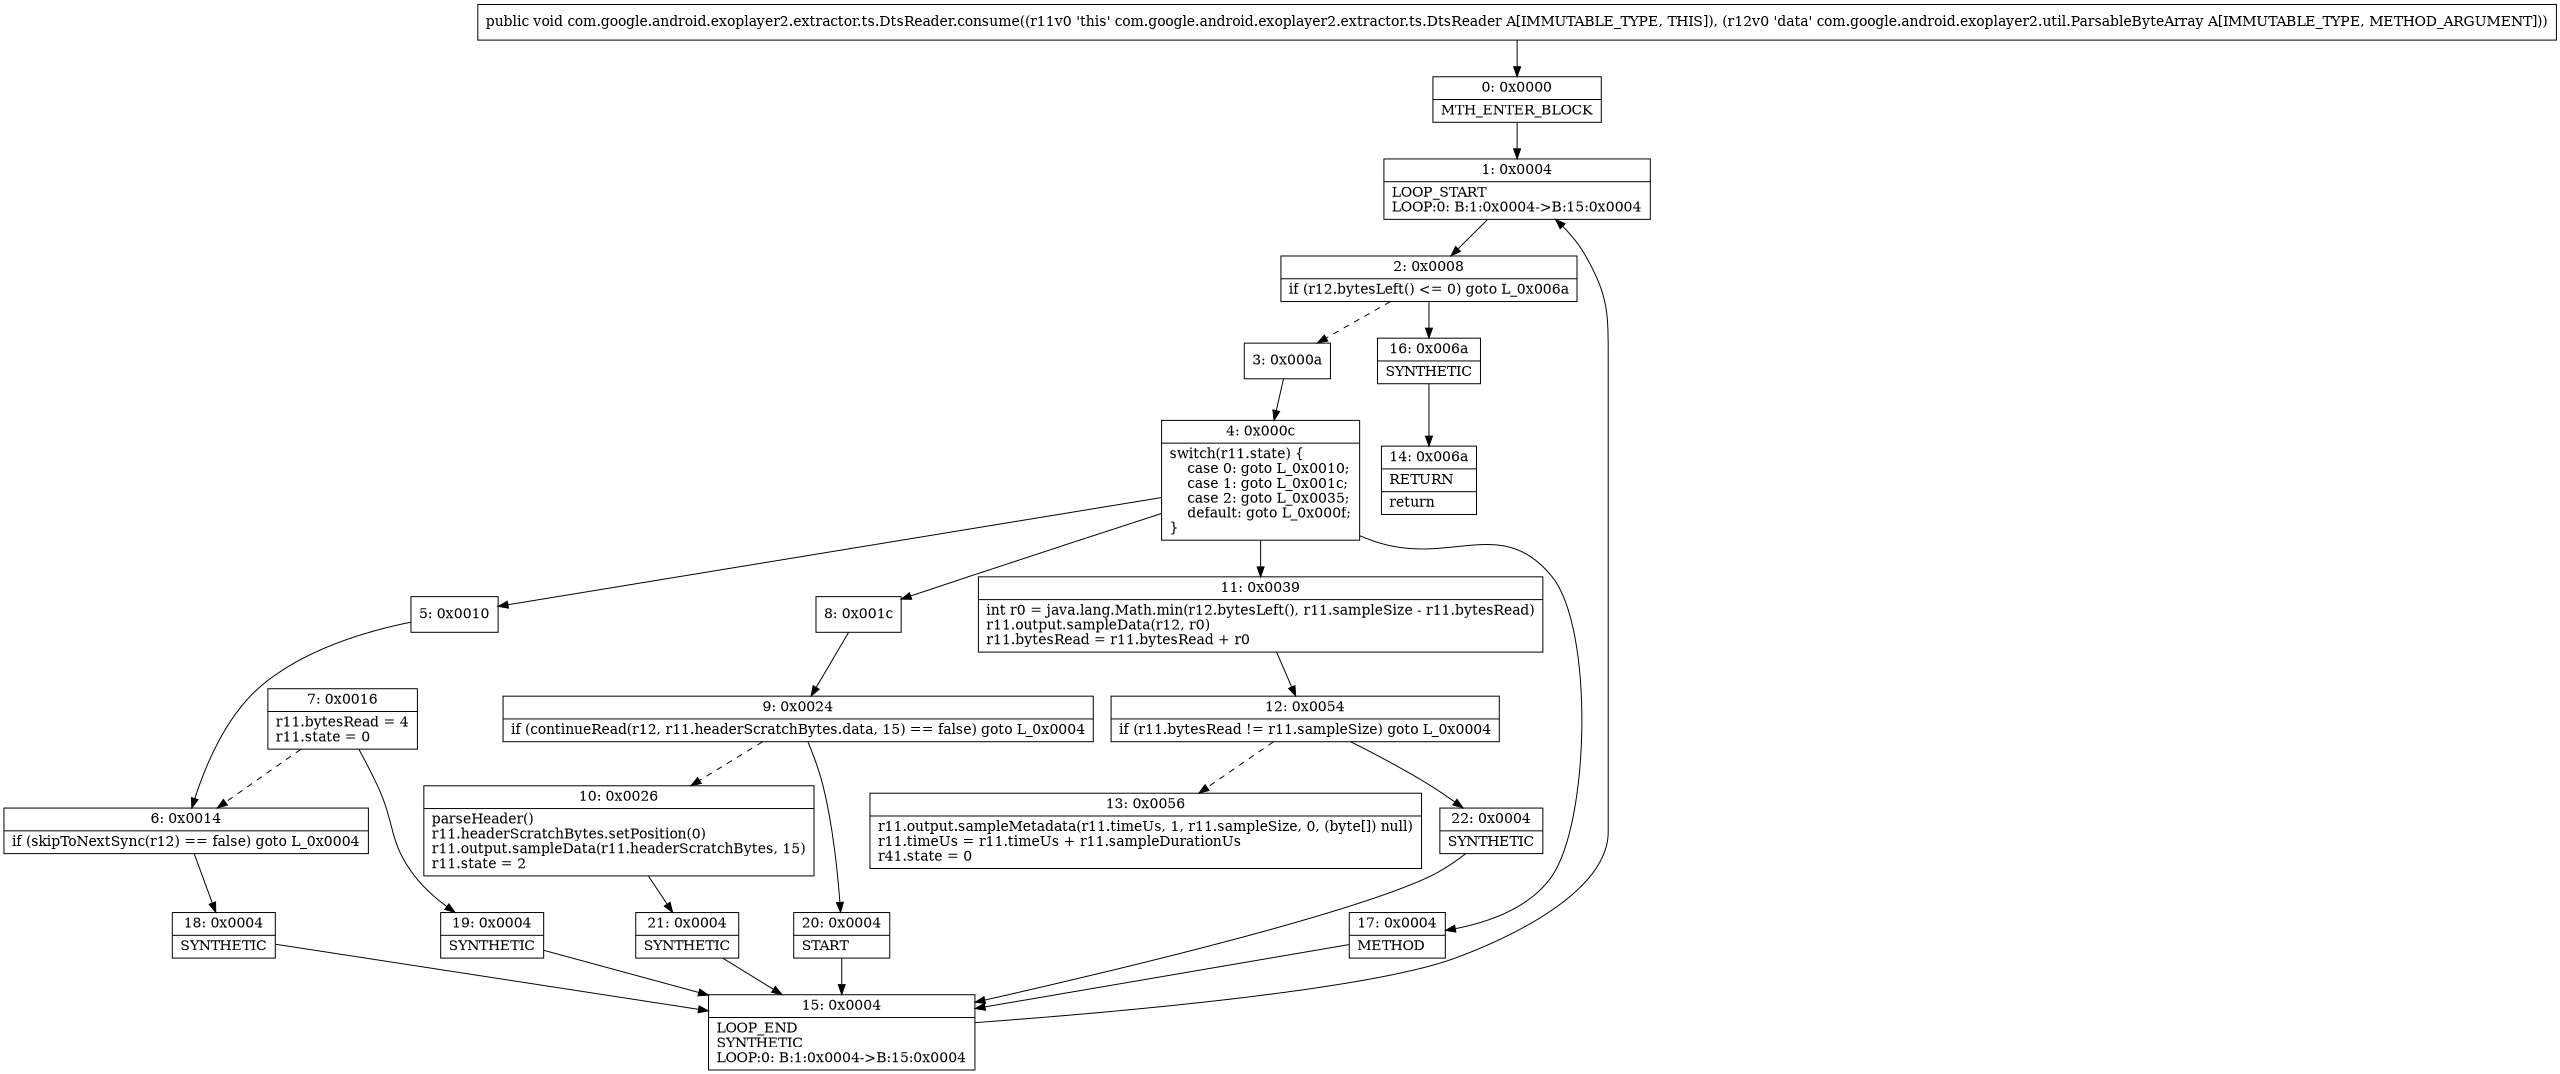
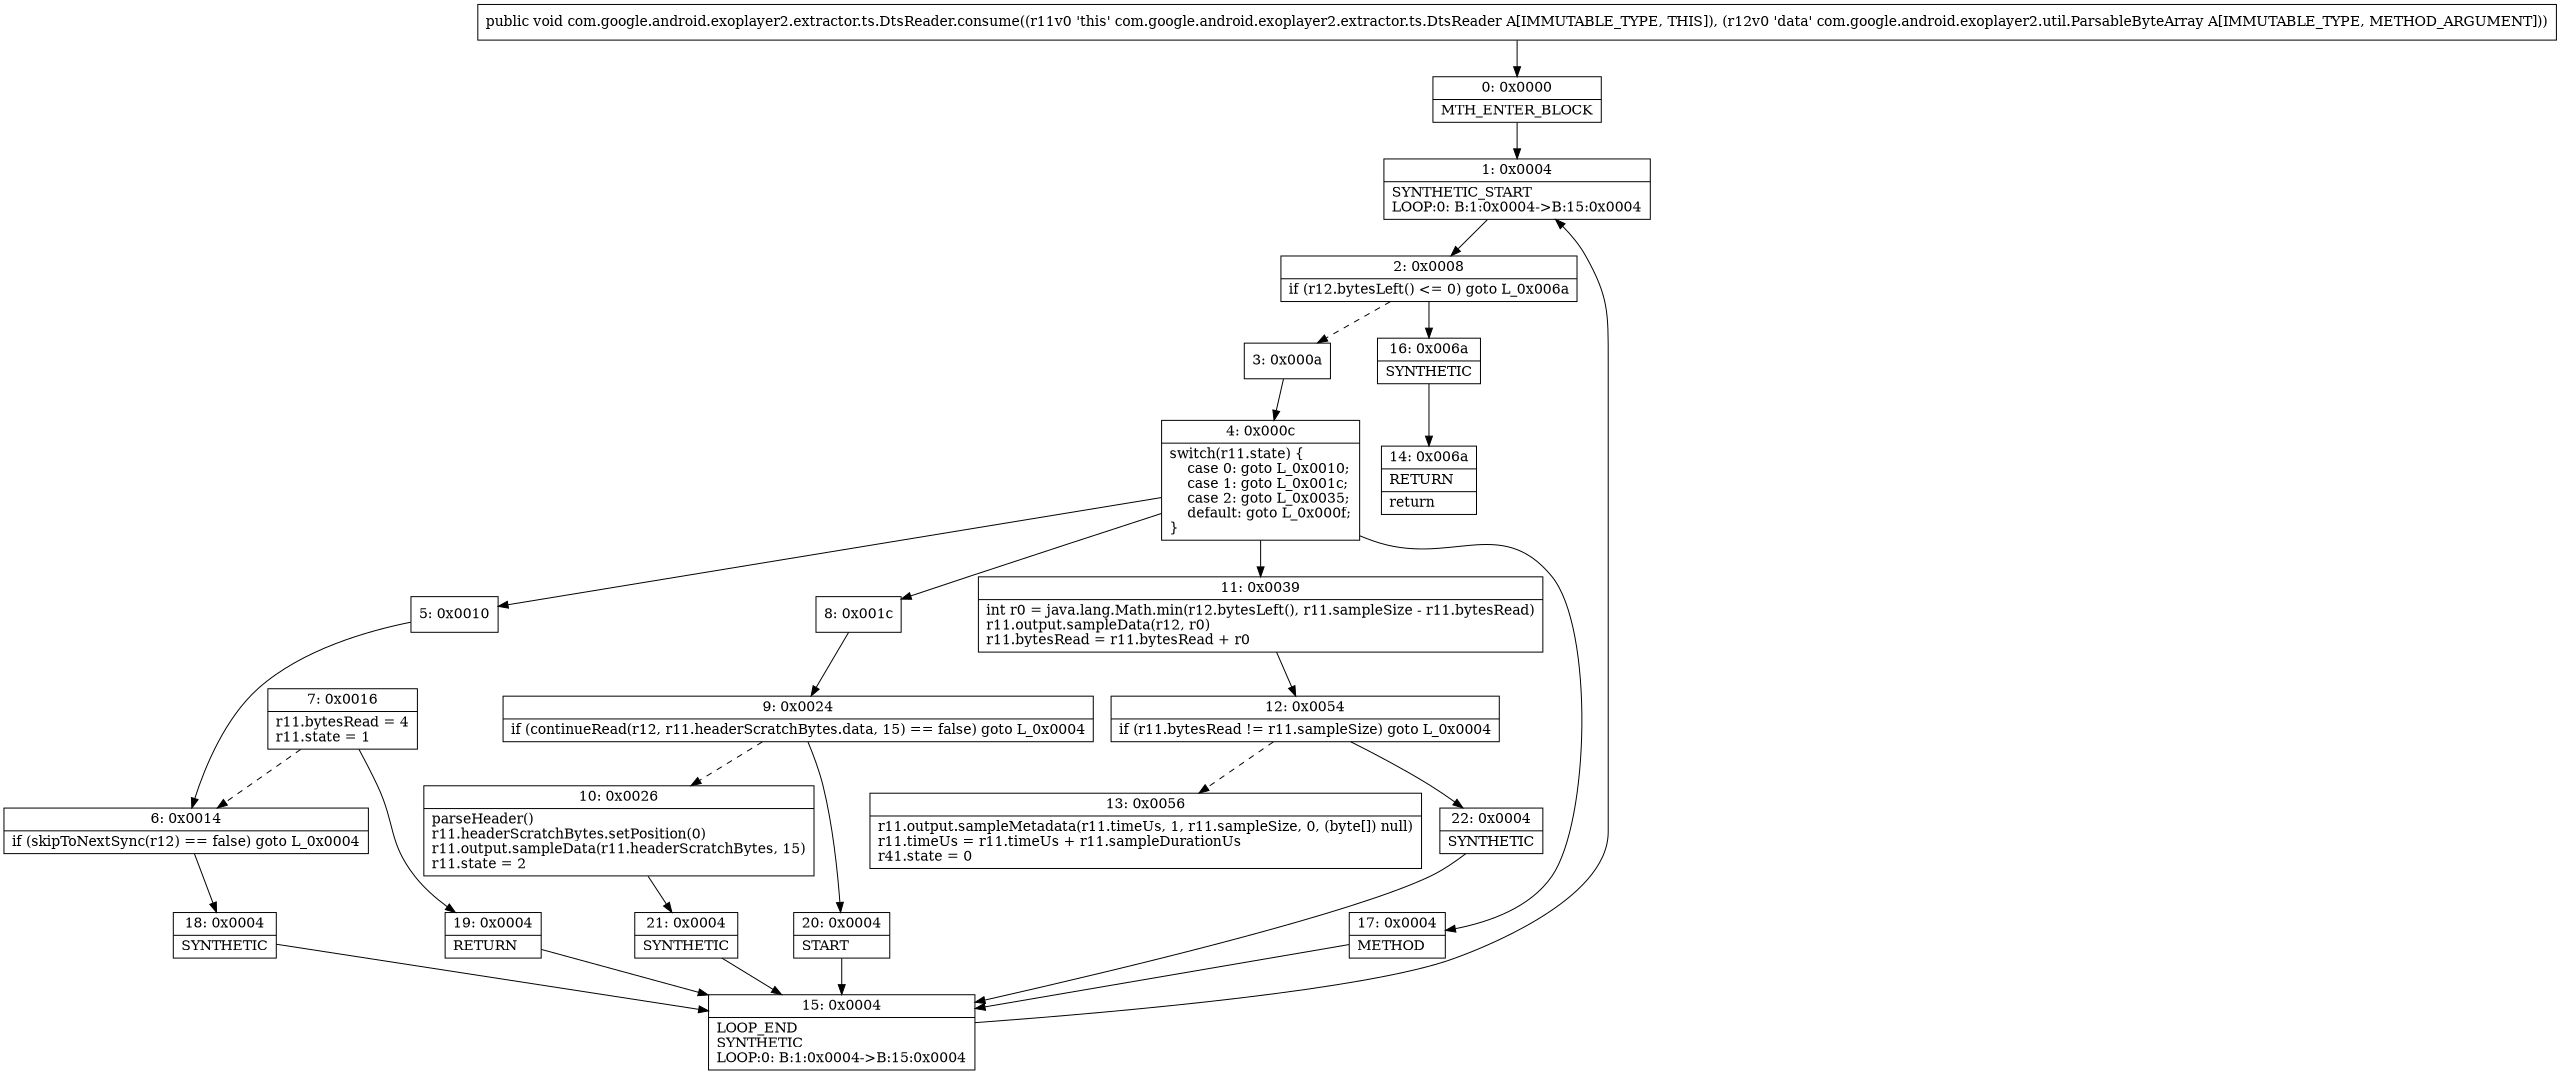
(1439, 193) -> (1462, 193)
(323, 737) -> (323, 737)
(492, 946) -> (485, 946)
